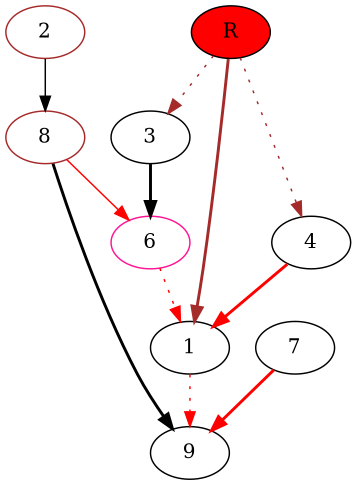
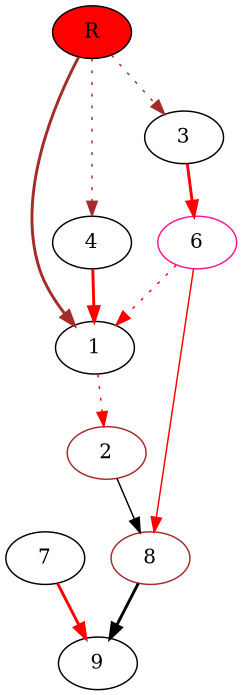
(150, 183) -> (190, 182)
(92, 185) -> (175, 393)
(190, 393) -> (100, 393)
